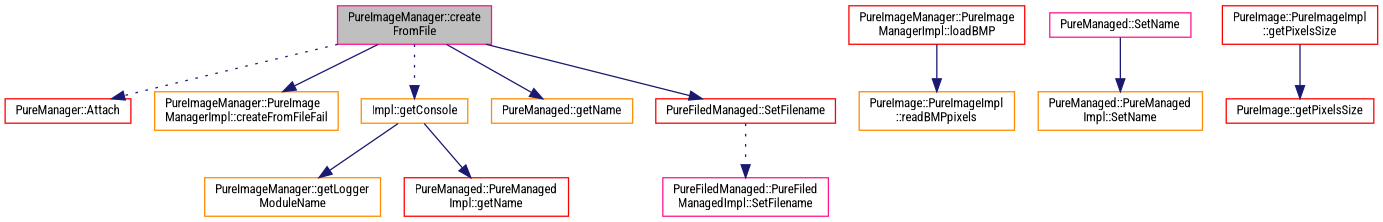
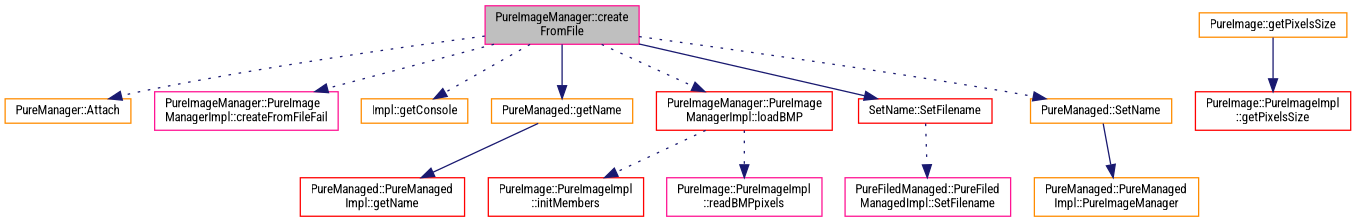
(1120, 25) -> (1101, 111)
(937, 61) -> (744, 147)
(336, 65) -> (411, 66)
none -> (647, 65)
none -> (836, 65)
(1300, 65) -> (1273, 58)
(68, 111) -> (68, 111)
(246, 111) -> (246, 111)
(746, 111) -> (925, 111)
(937, 111) -> (744, 197)
(1120, 111) -> (1116, 197)
(1300, 111) -> (1273, 25)
(443, 146) -> (486, 148)
(293, 197) -> none
none -> (566, 197)
